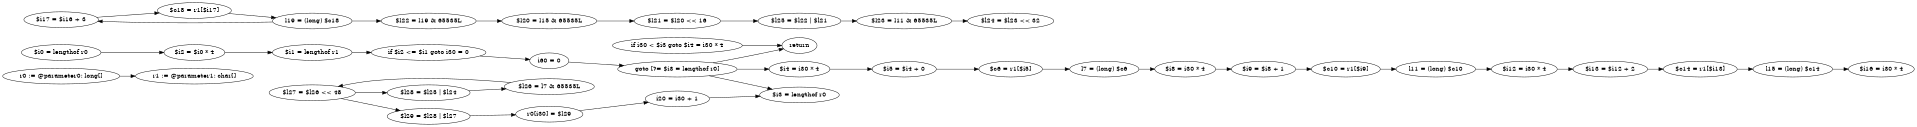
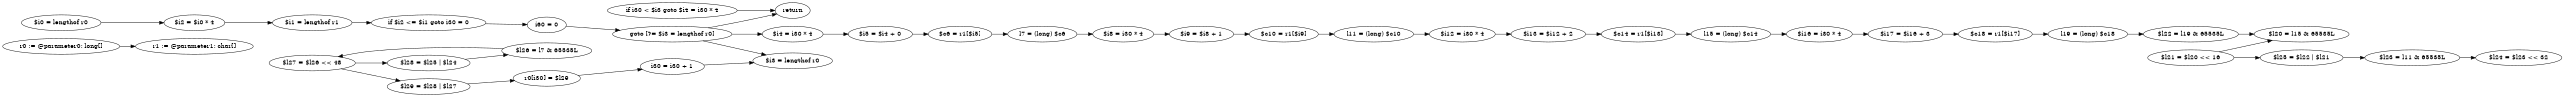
(613, 21) -> (2244, 47)
(187, 23) -> (1858, 34)
(677, 99) -> (672, 66)
